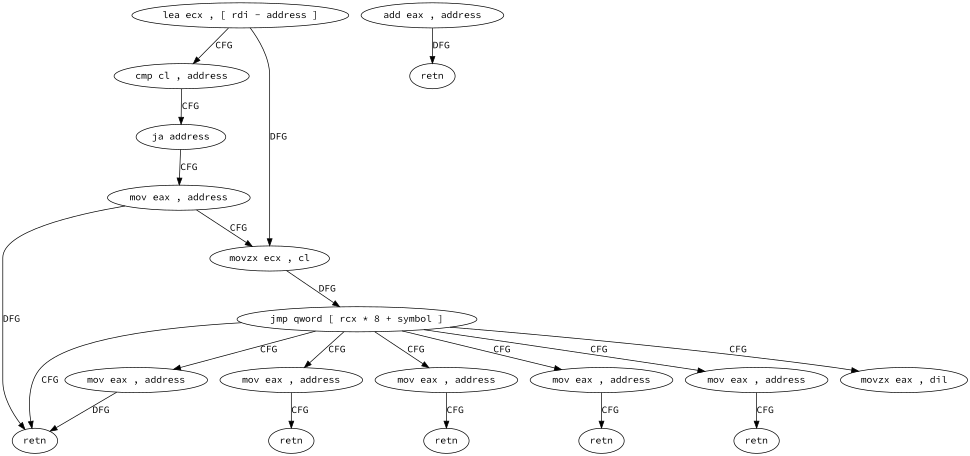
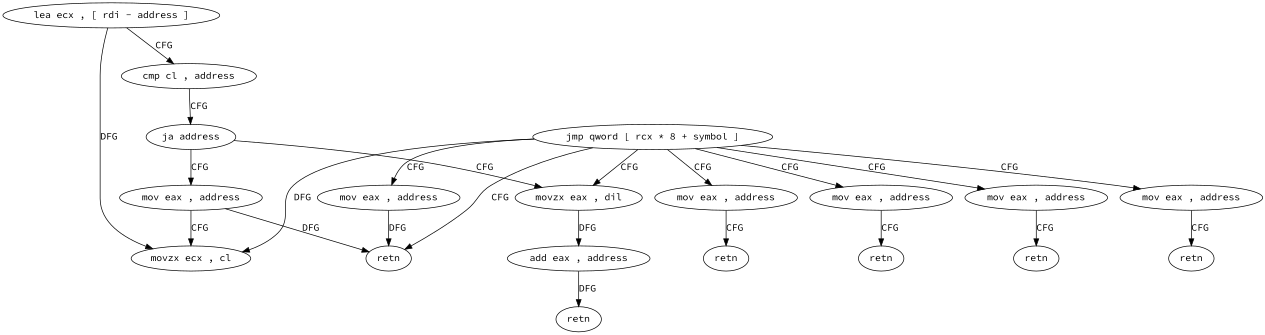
none -> (393, 157)
none -> (579, 225)
(310, 287) -> (361, 158)
